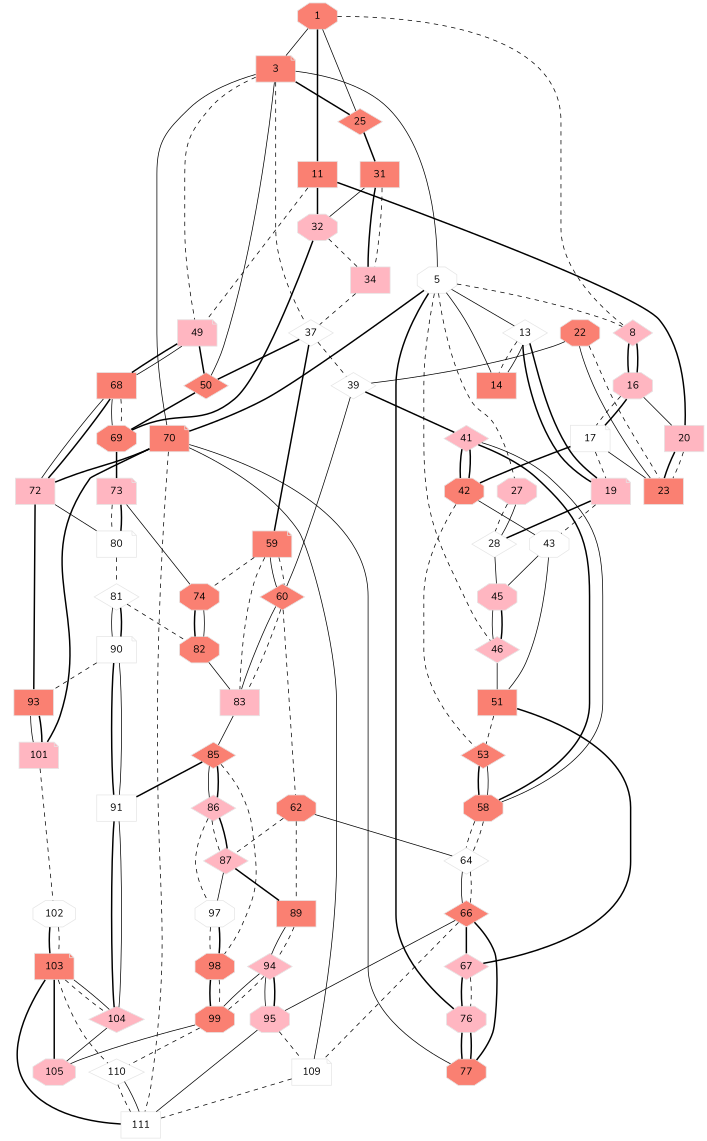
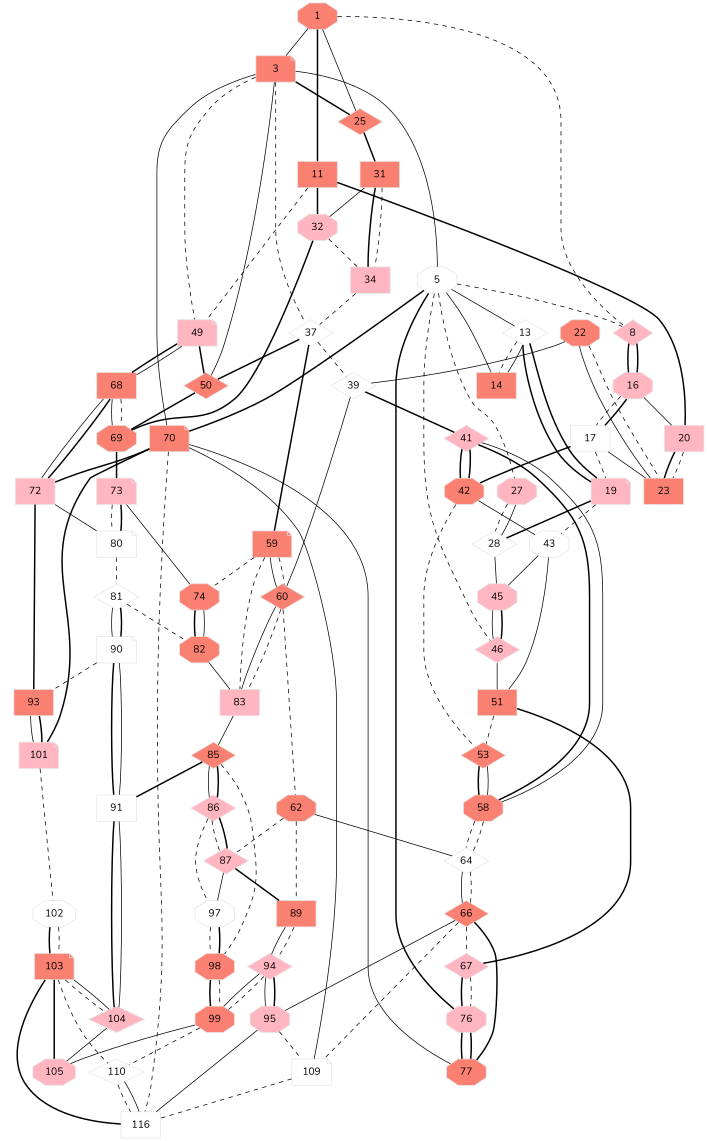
(466, 940) -> (466, 940)
(141, 1125) -> (141, 1125)
